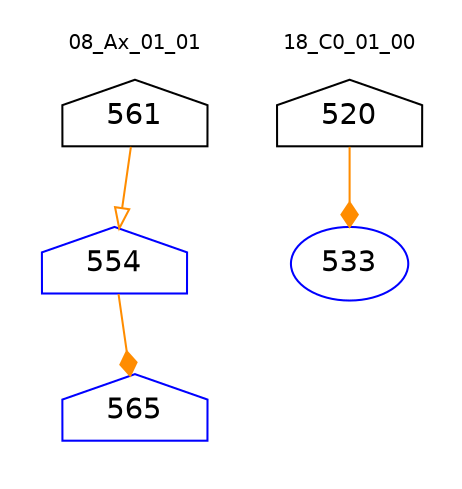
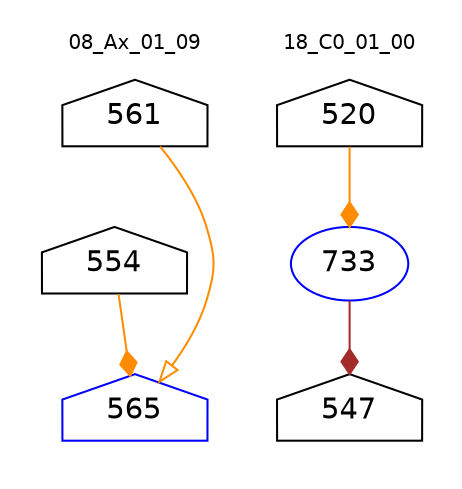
(135, 44) -> (135, 44)
(127, 177) -> (213, 254)
(114, 264) -> (114, 264)
(350, 264) -> (350, 264)
none -> (350, 411)
